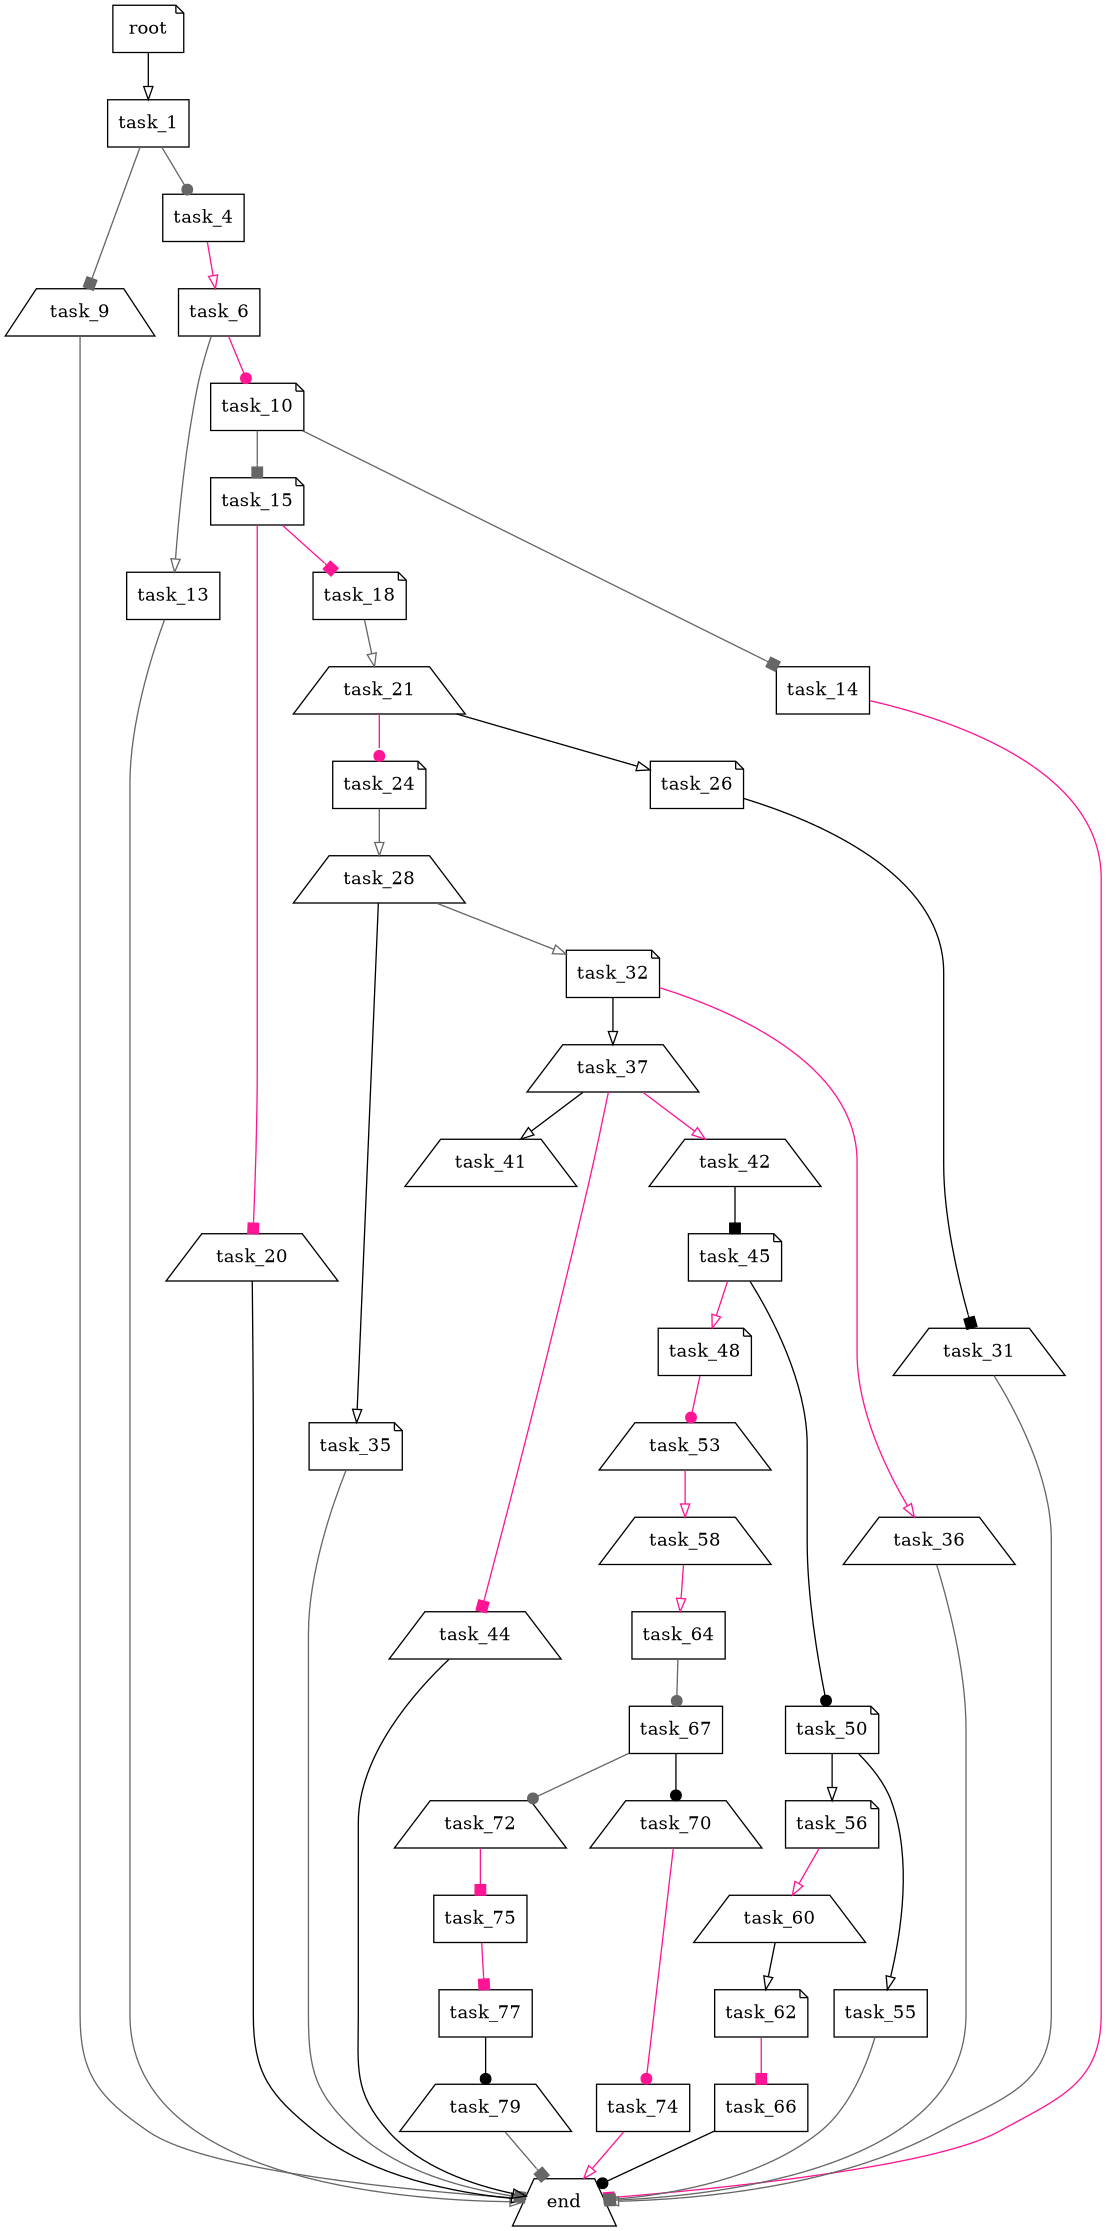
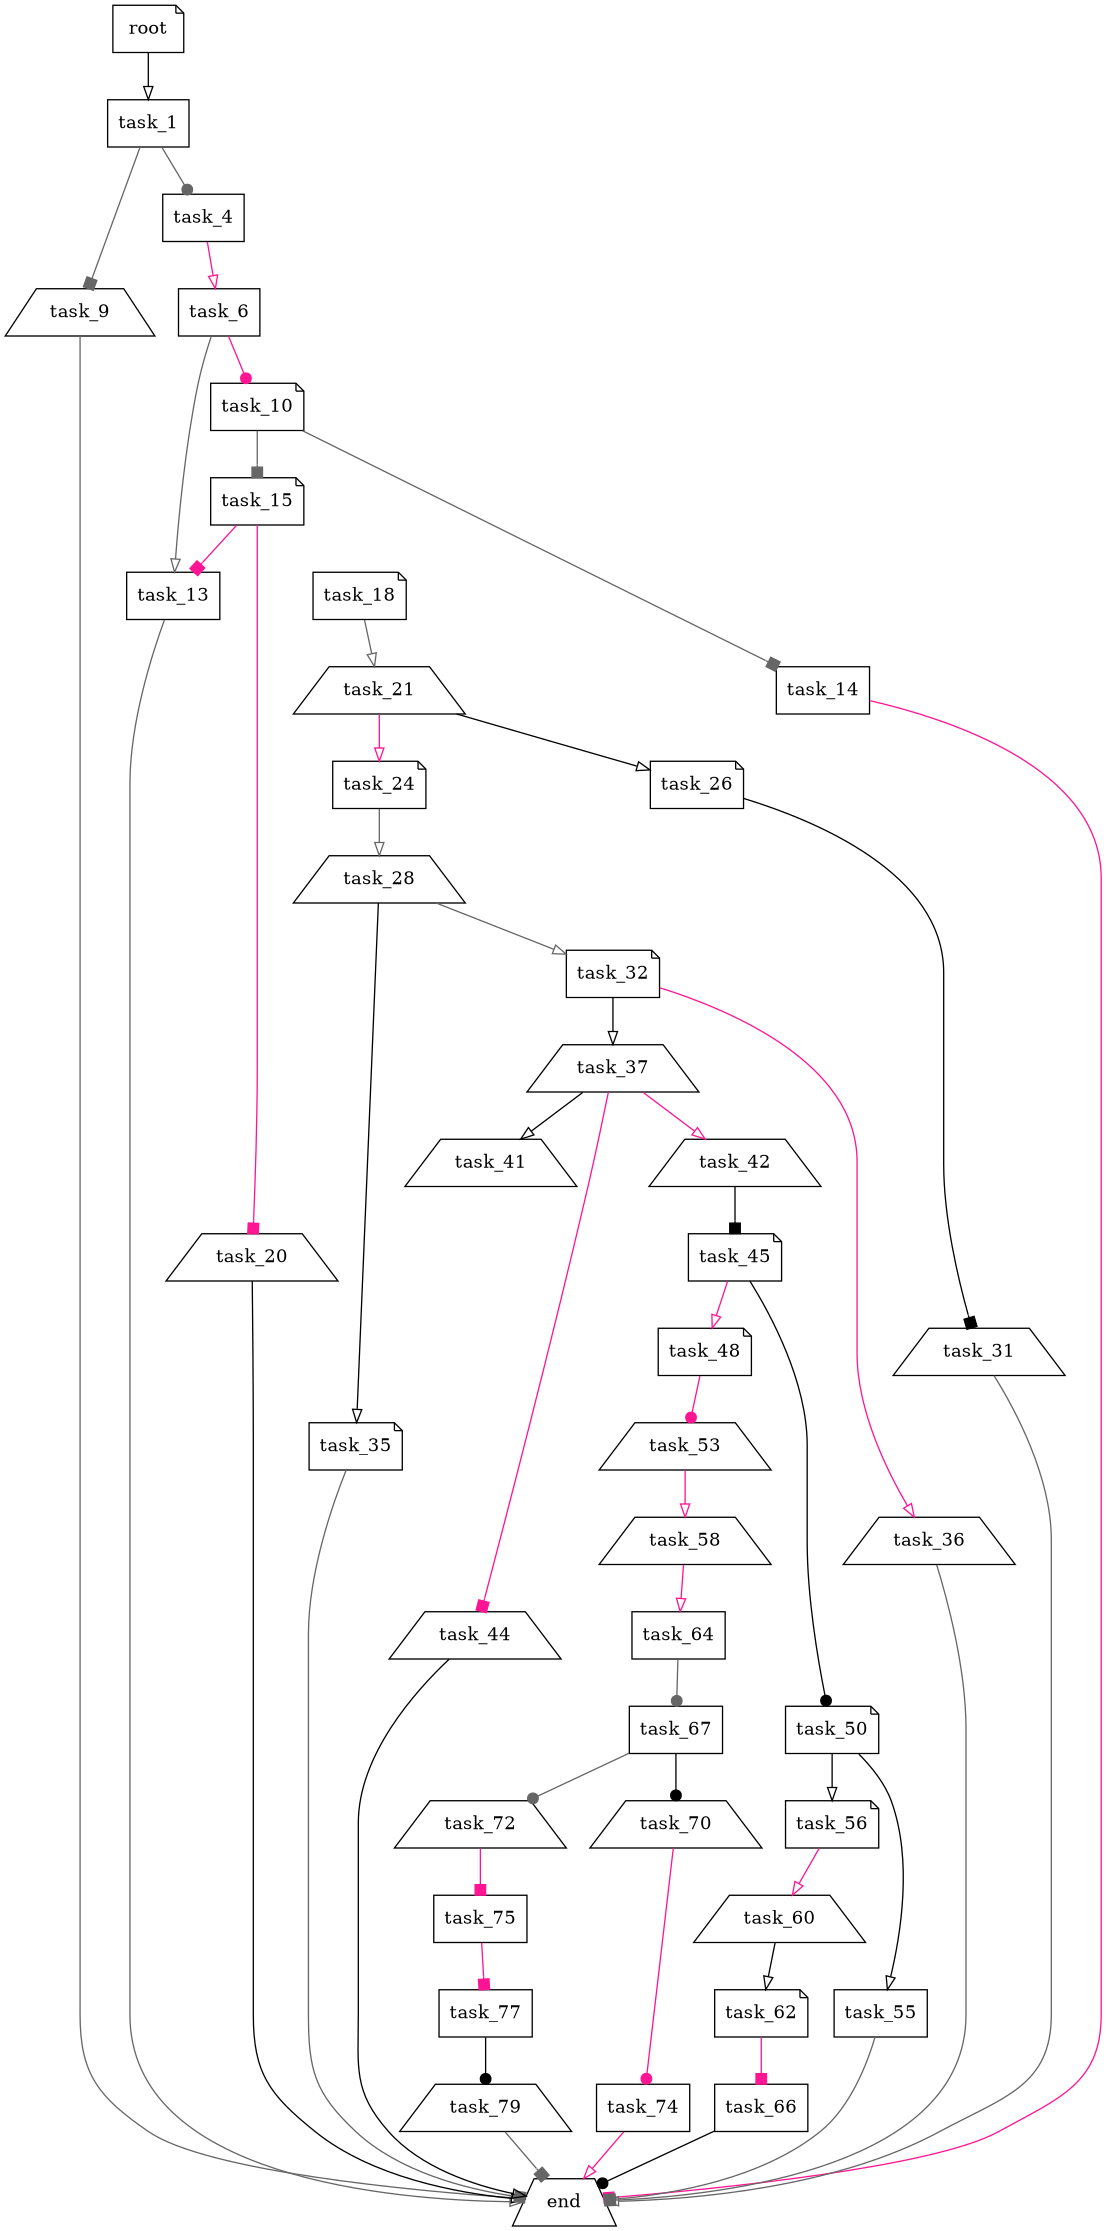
(304, 544) -> (220, 544)
(379, 731) -> (379, 731)
